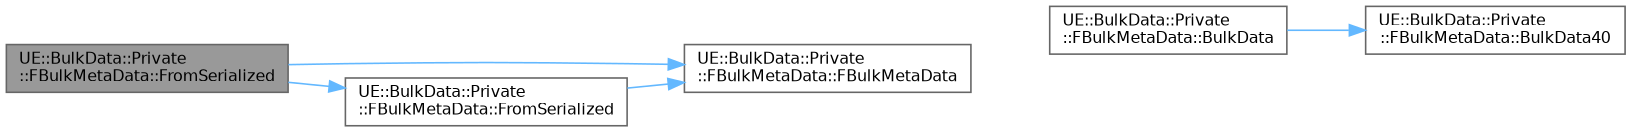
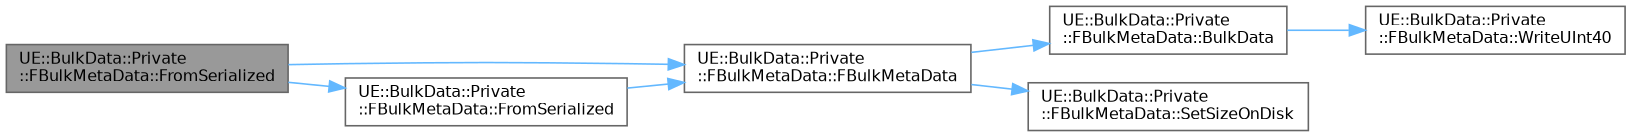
(1495, 30) -> (1495, 30)
none -> (1002, 49)
none -> (1168, 107)
